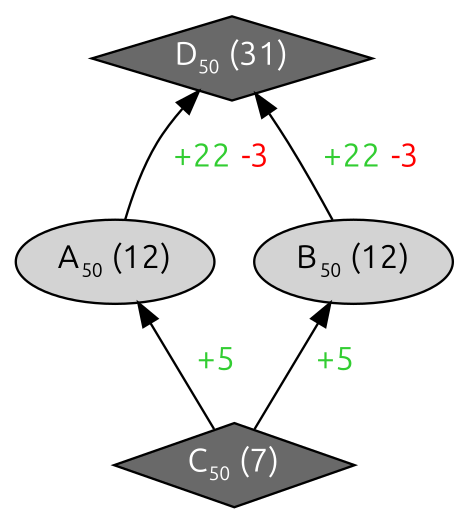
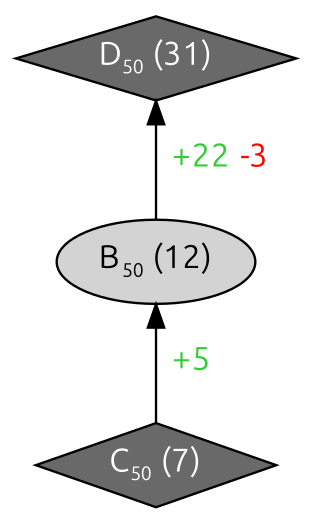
(115, 262) -> none
